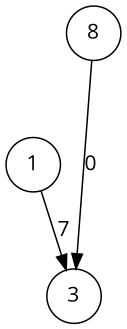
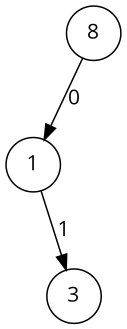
(84, 157) -> (67, 92)
(64, 230) -> (64, 230)
